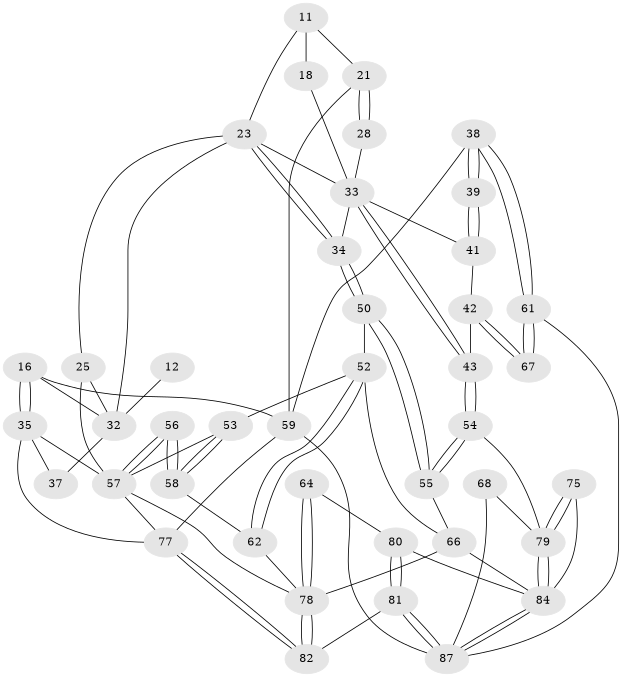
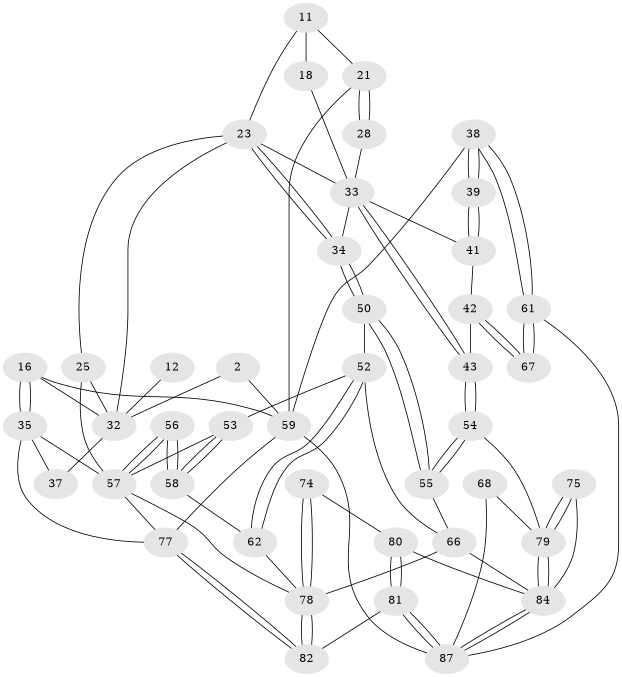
none -> (238, 368)
(307, 484) -> (307, 484)
